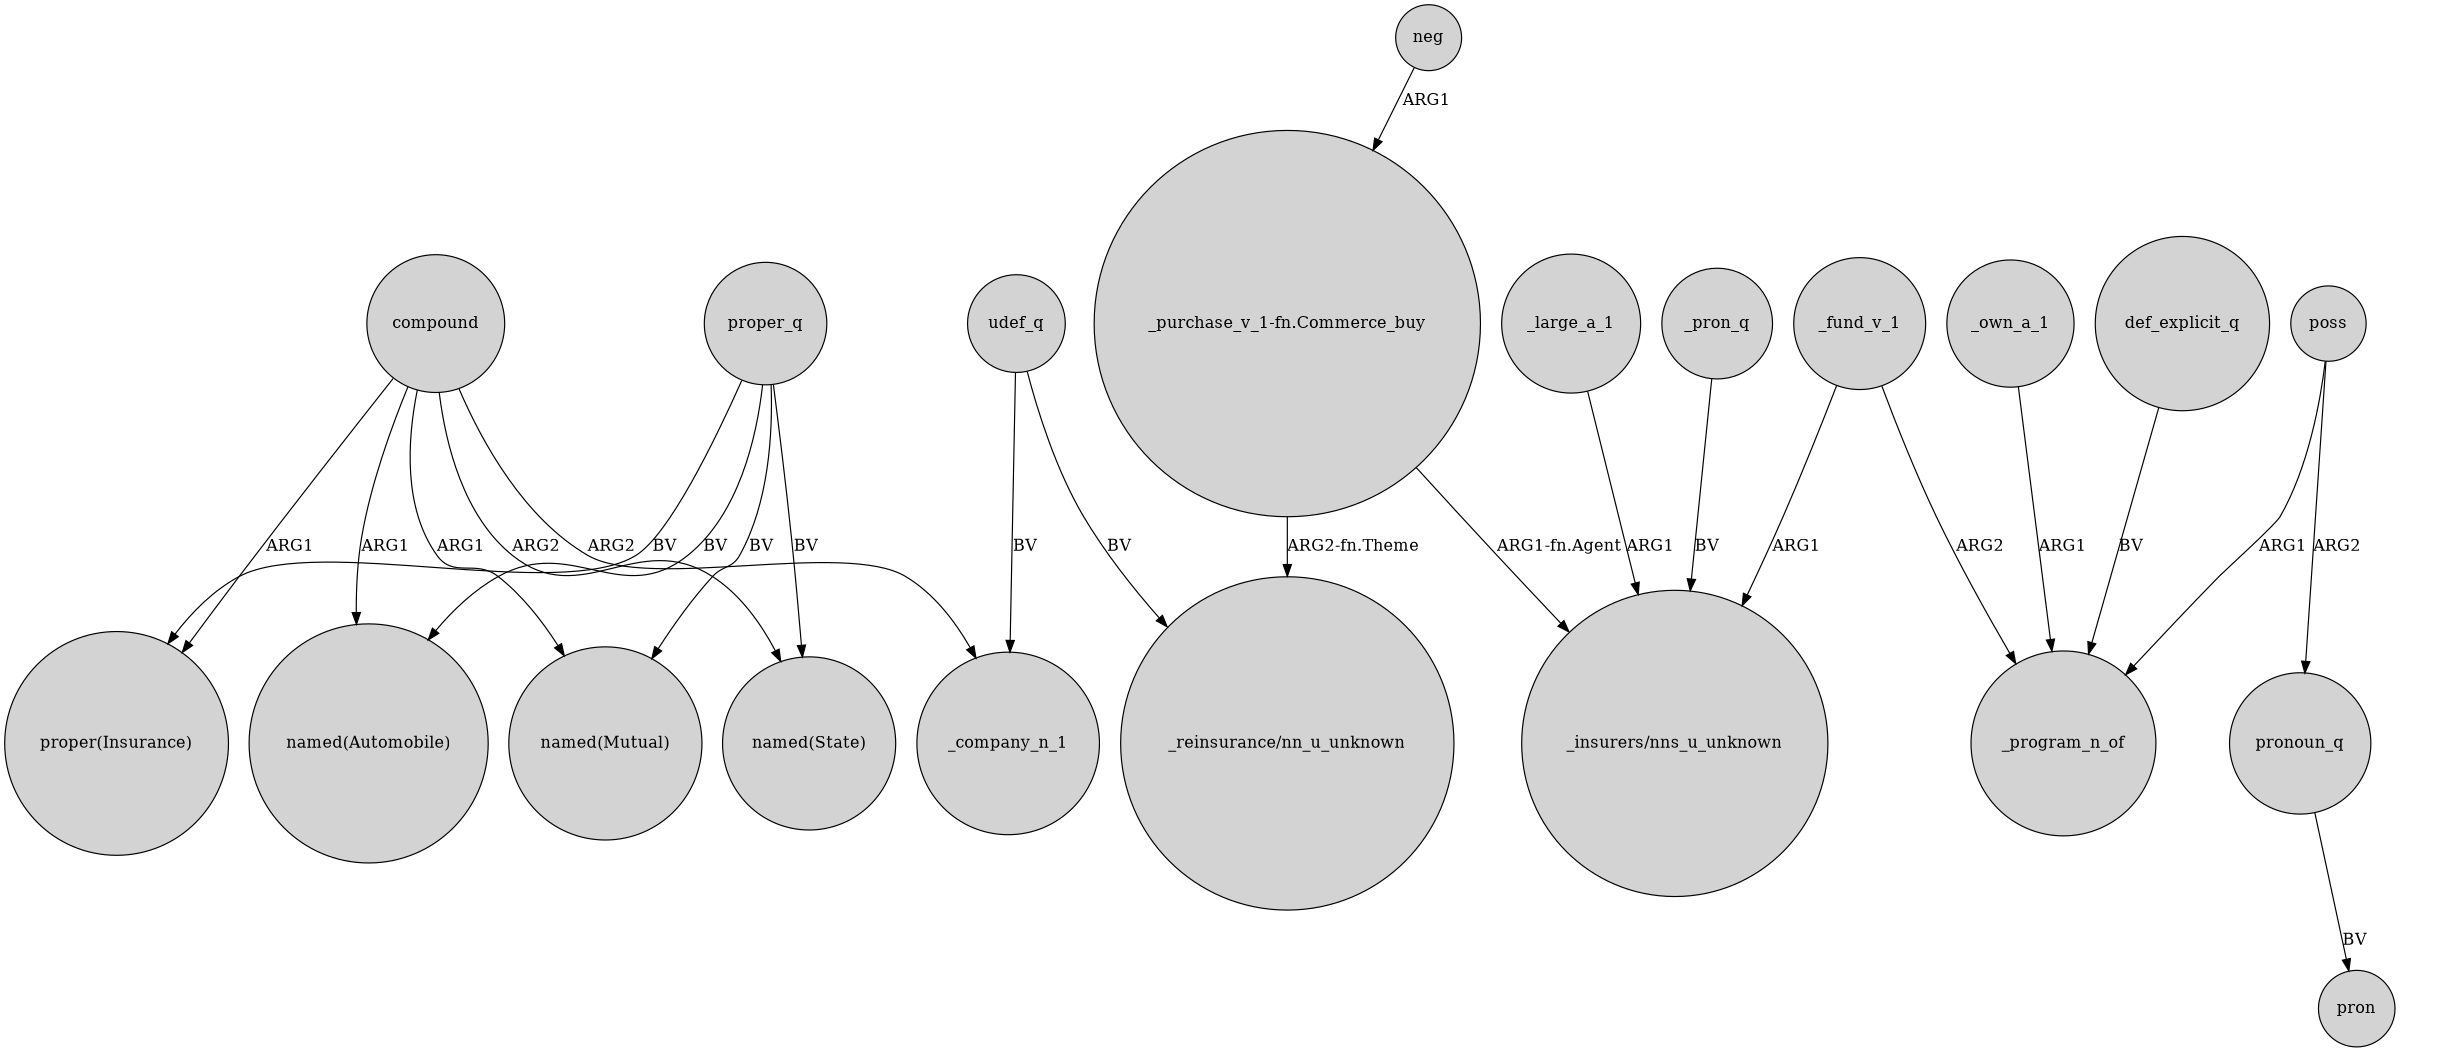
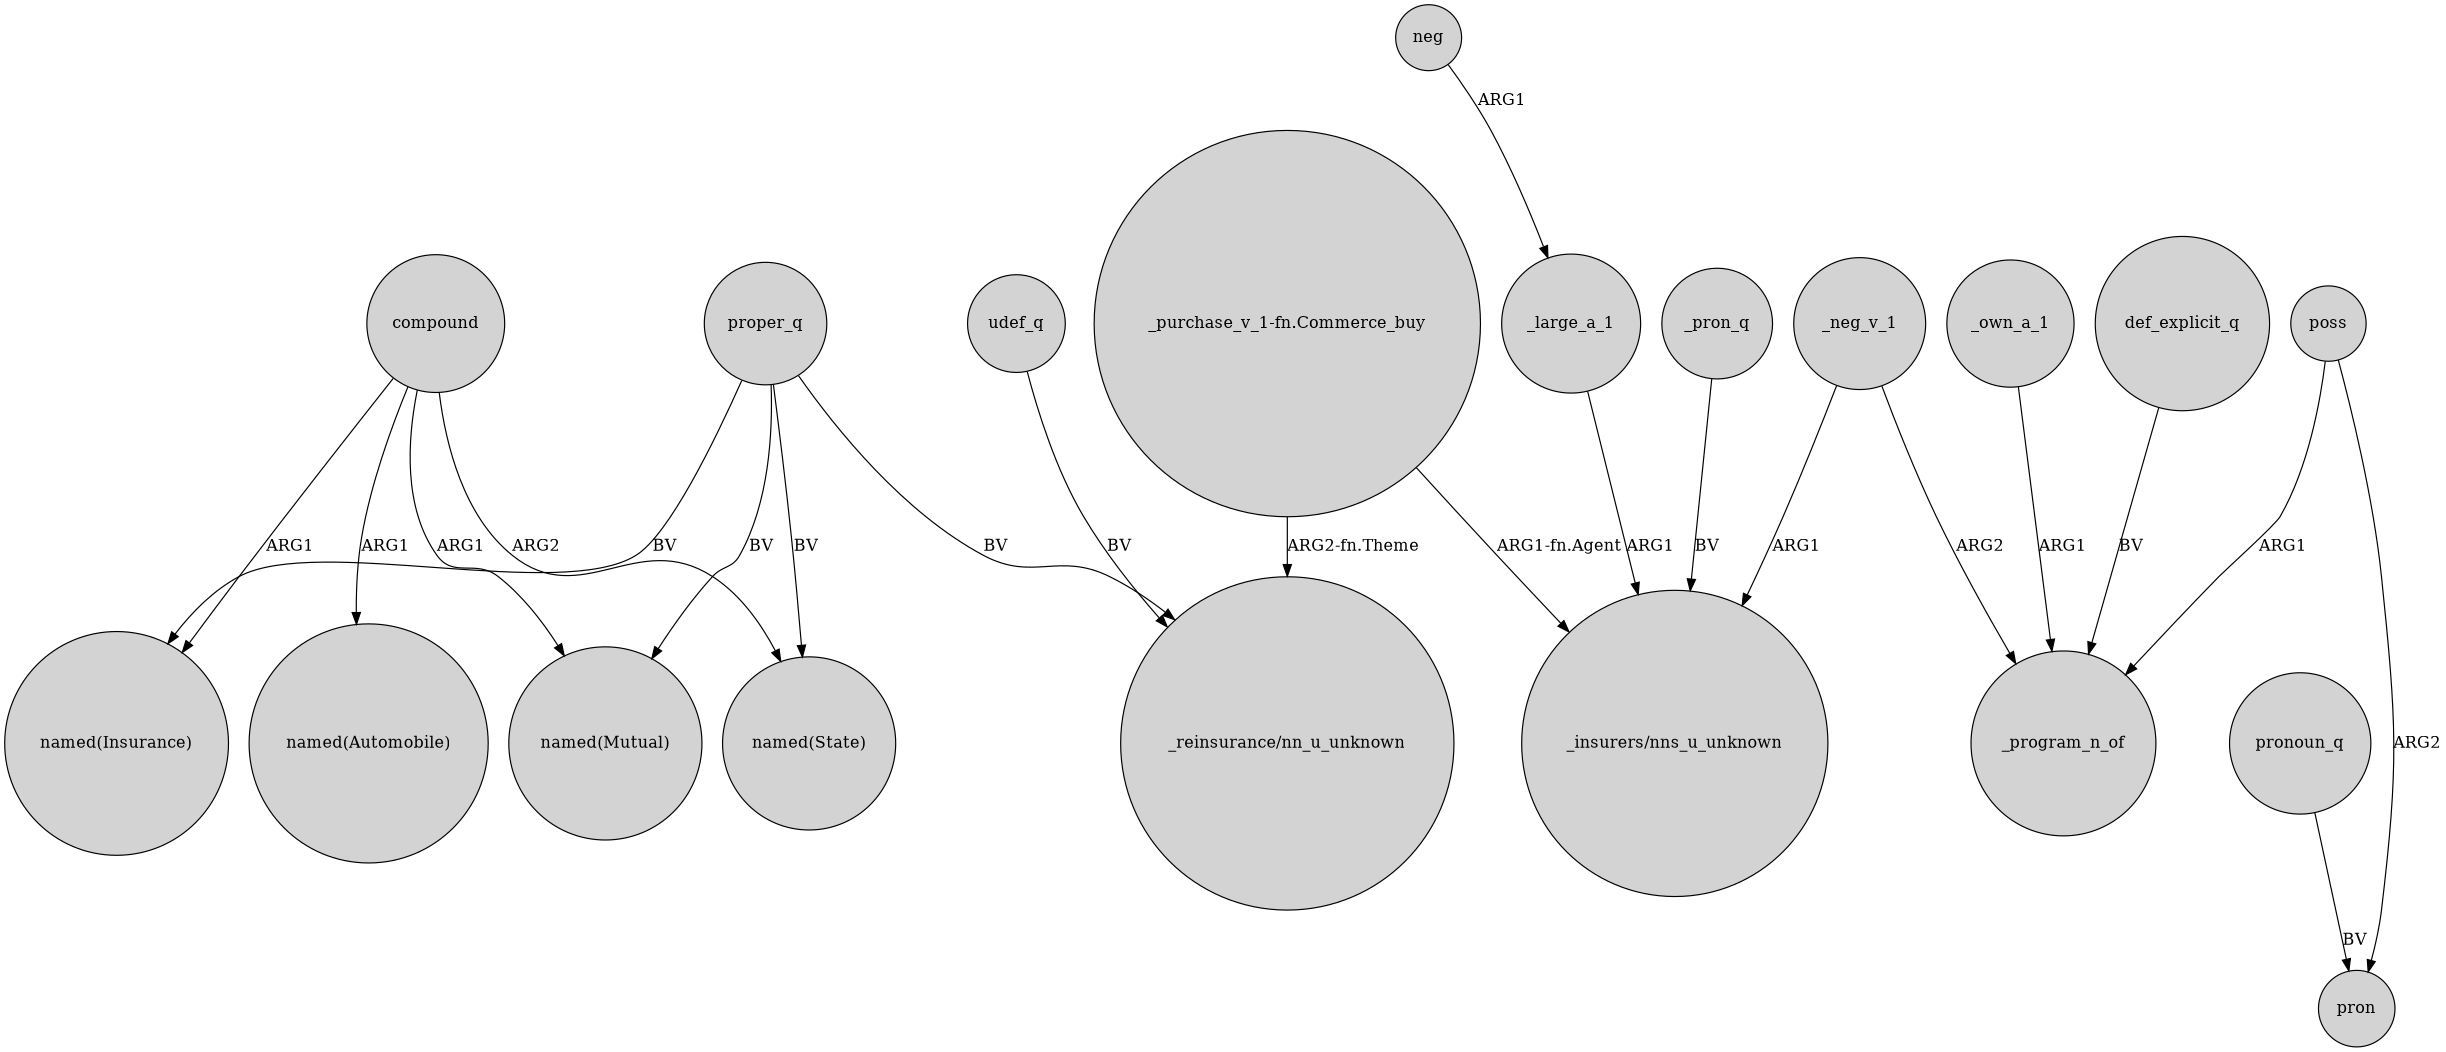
(1396, 104) -> (1502, 152)
(1860, 324) -> (1860, 324)
(2316, 511) -> (2389, 659)
(636, 575) -> (956, 539)
(117, 743) -> (117, 743)
(1008, 743) -> none
